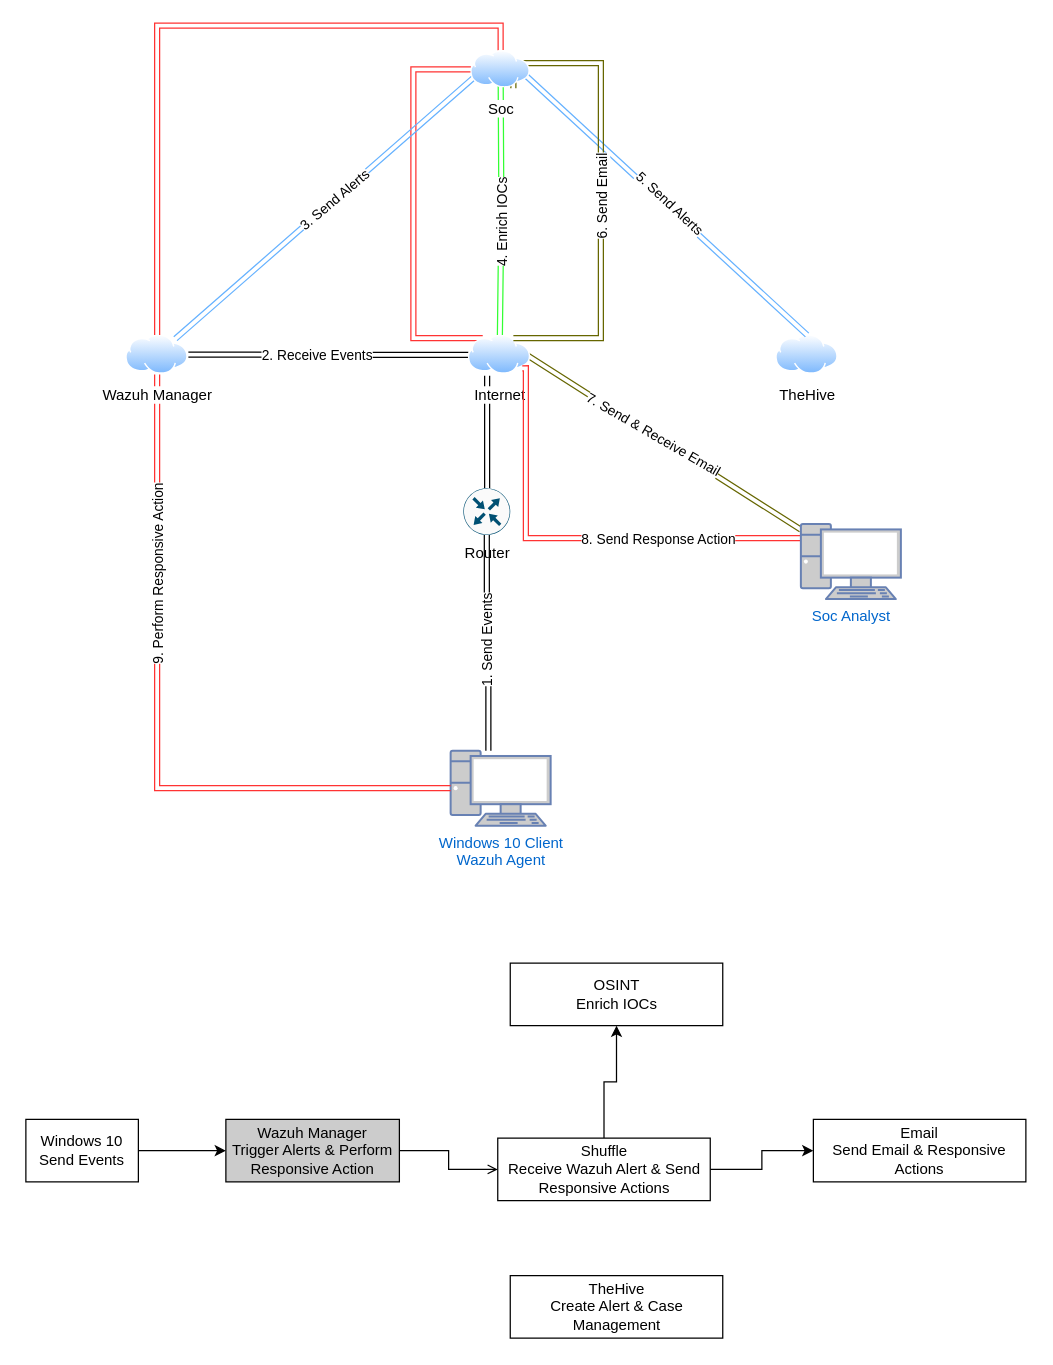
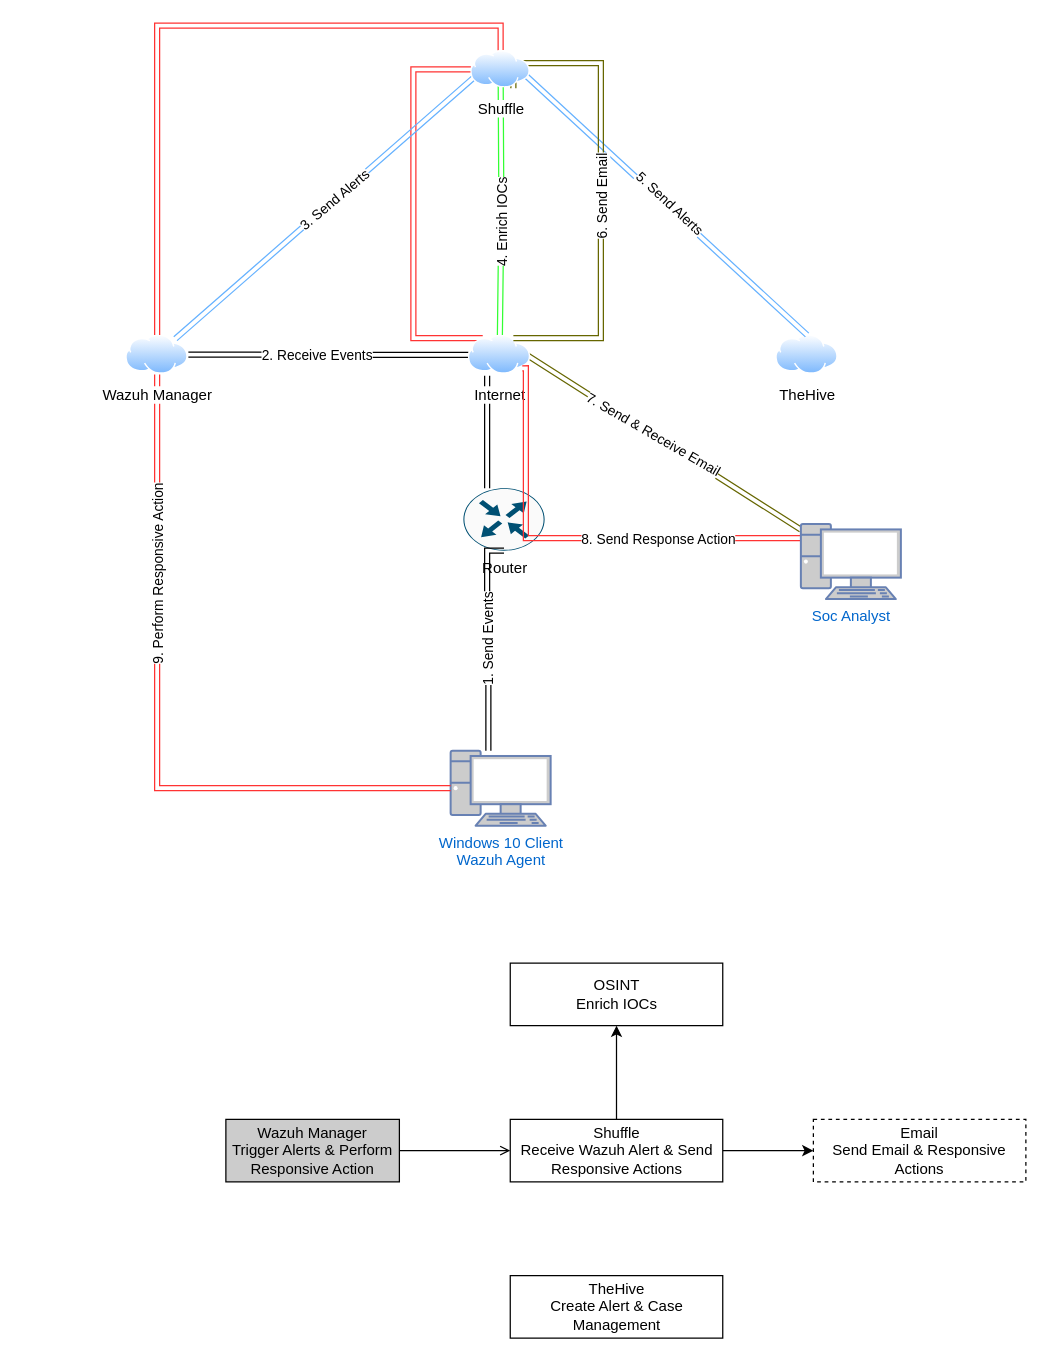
(501, 110) -> (501, 110)
(487, 512) -> (504, 519)
(82, 1151) -> none
(177, 1151) -> none
(919, 1151) -> (919, 1151)
(604, 1169) -> (616, 1151)
